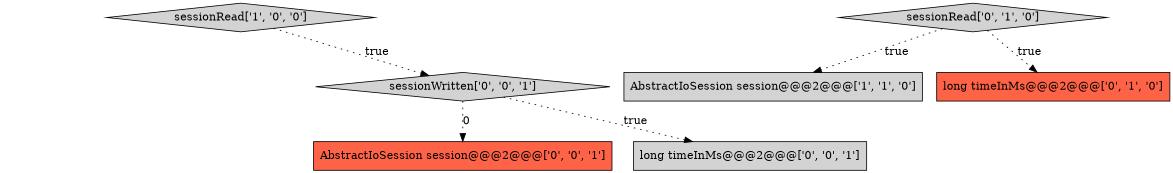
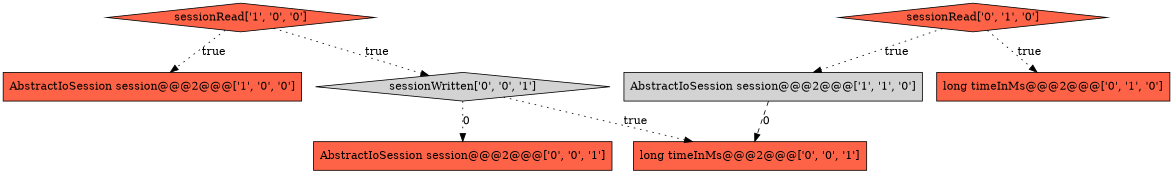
(241, 18) -> (241, 18)
(973, 18) -> (973, 18)
none -> (152, 87)
none -> (763, 118)
(750, 156) -> (750, 156)
